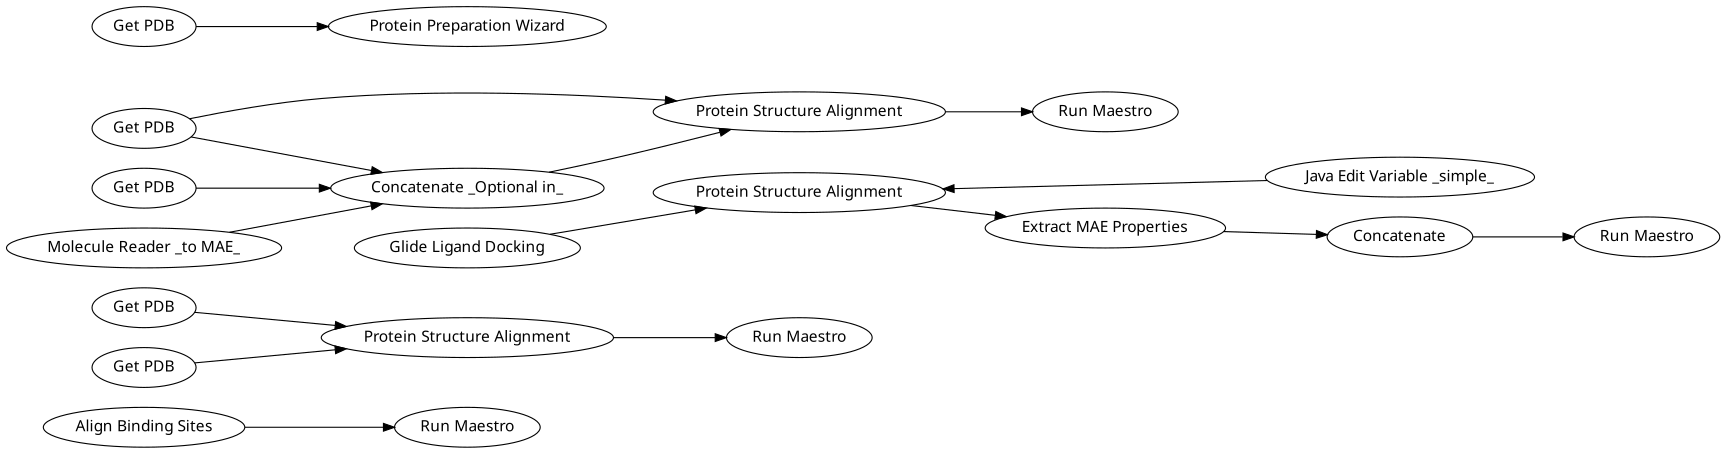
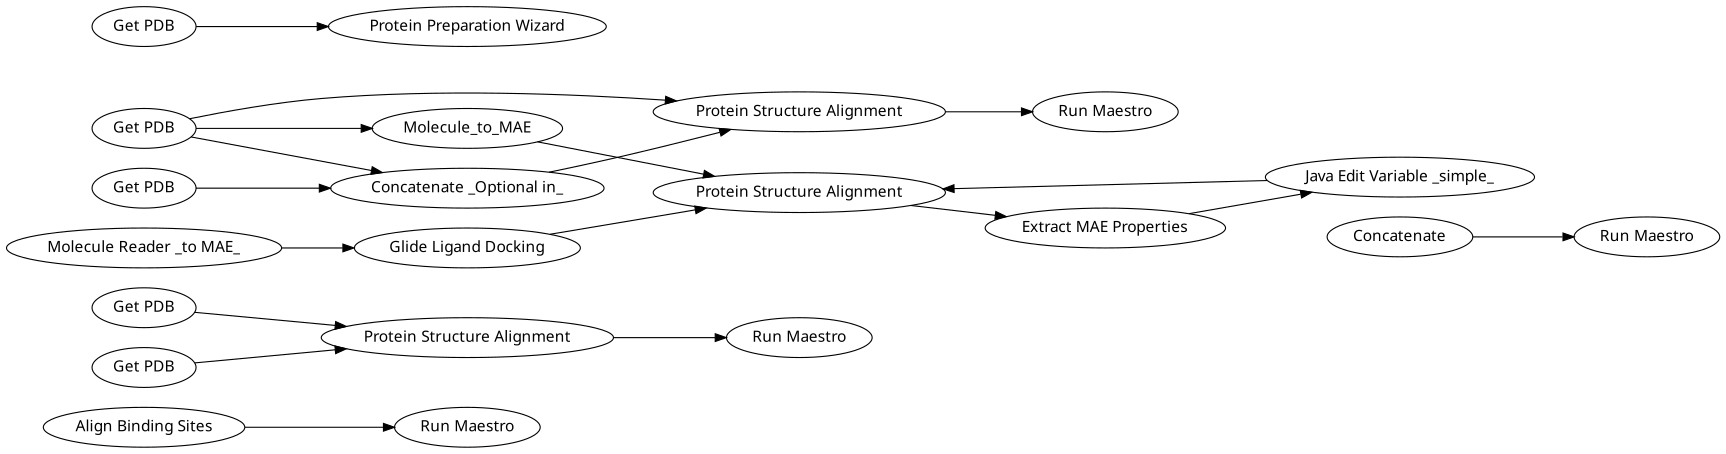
none -> (467, 128)
(300, 219) -> (312, 248)
(1270, 233) -> (1245, 204)
